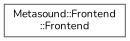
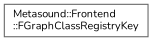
(65, 21) -> (76, 21)
